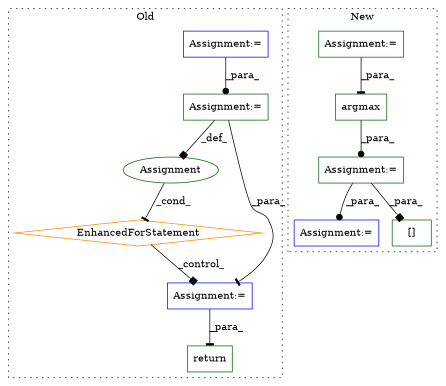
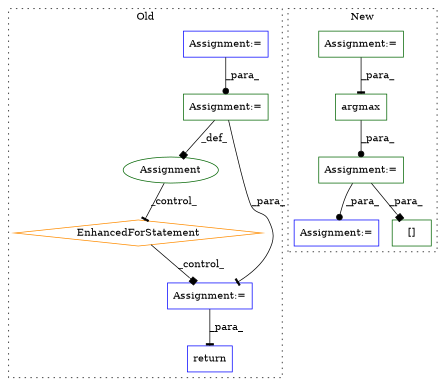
(174, 202) -> (174, 202)
(210, 359) -> (210, 359)
